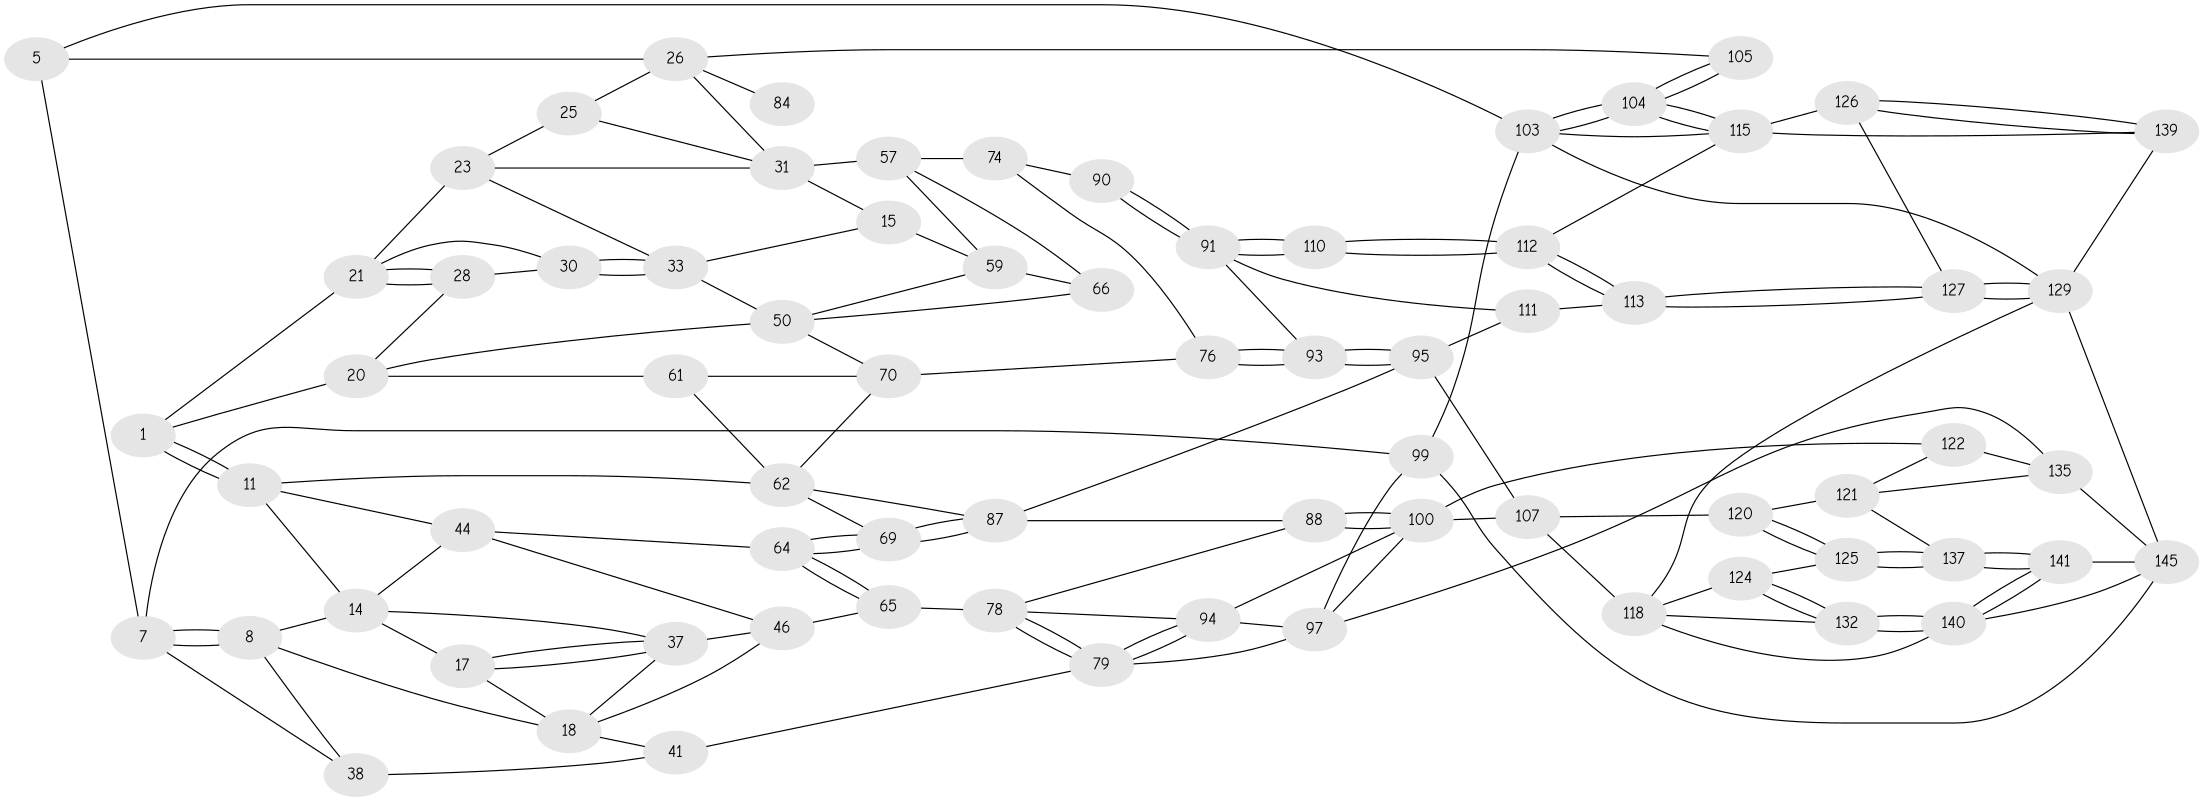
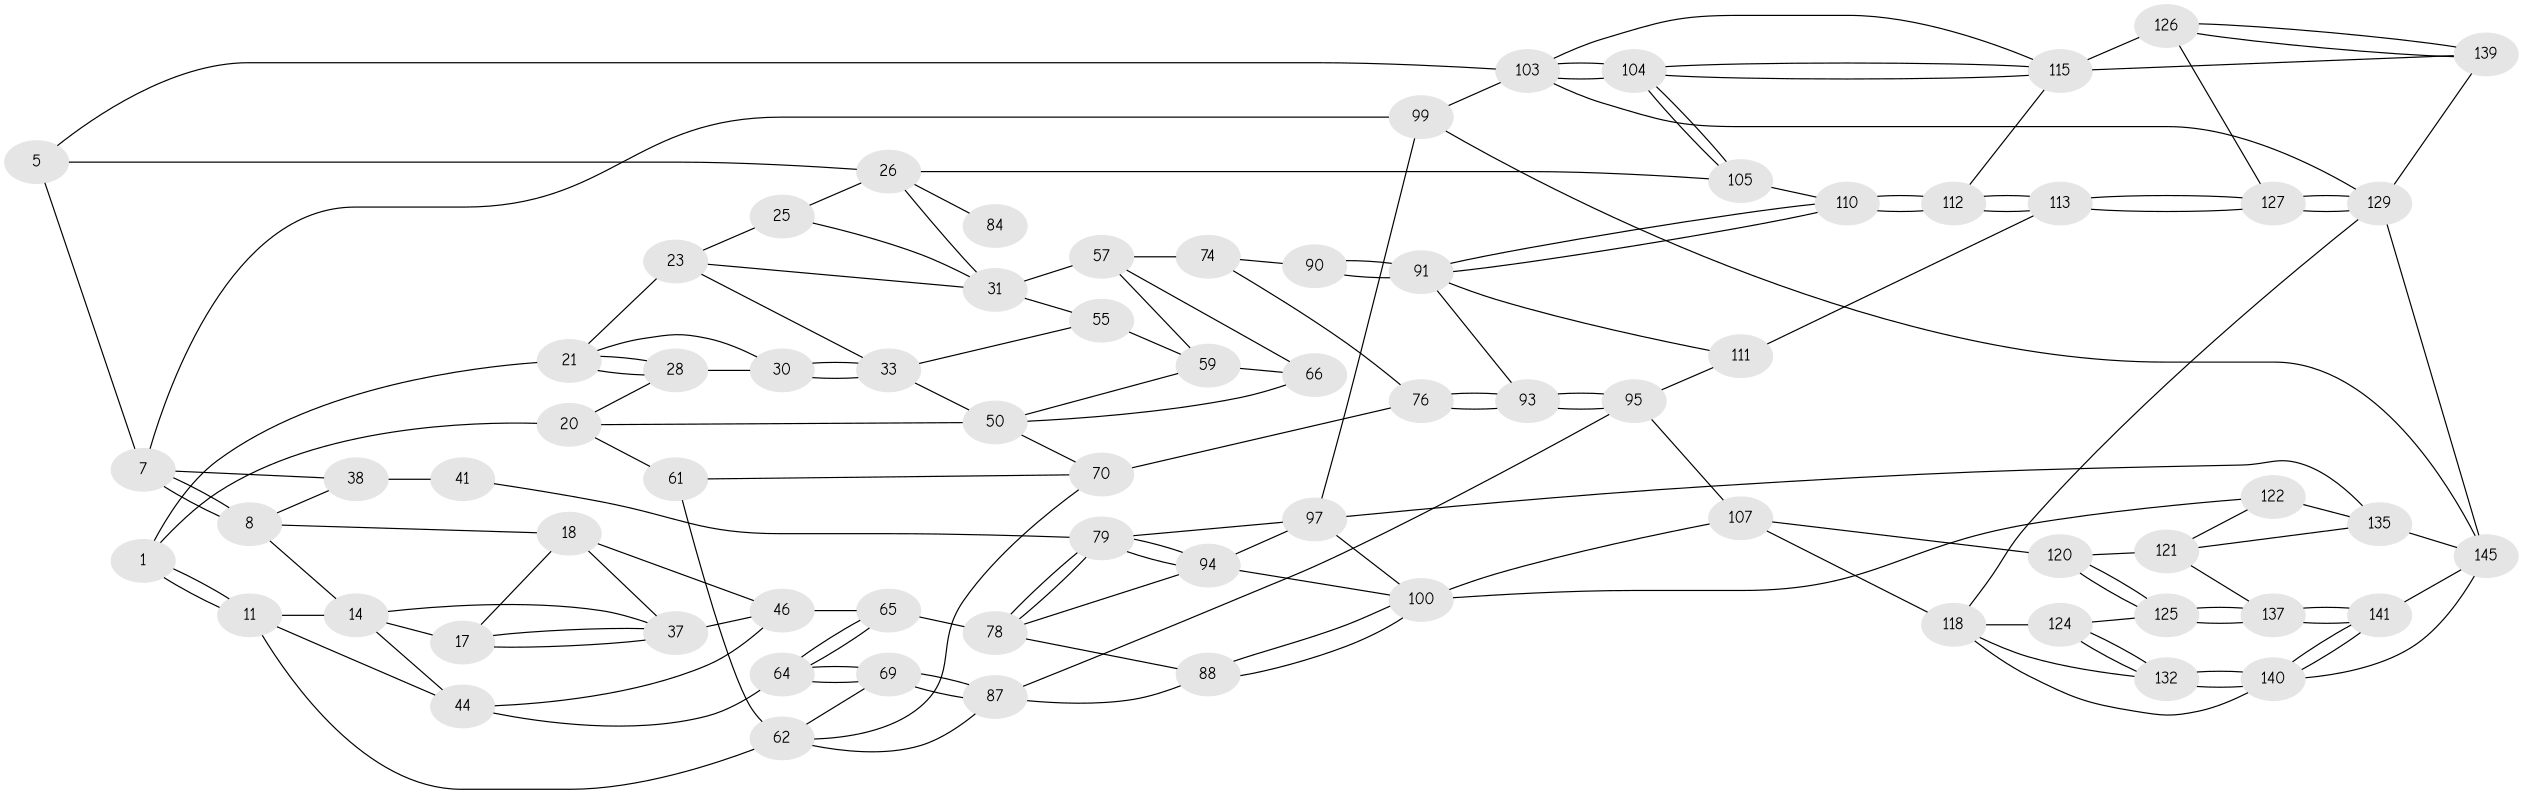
none -> (1794, 192)
(889, 222) -> (1102, 321)
(622, 742) -> none
